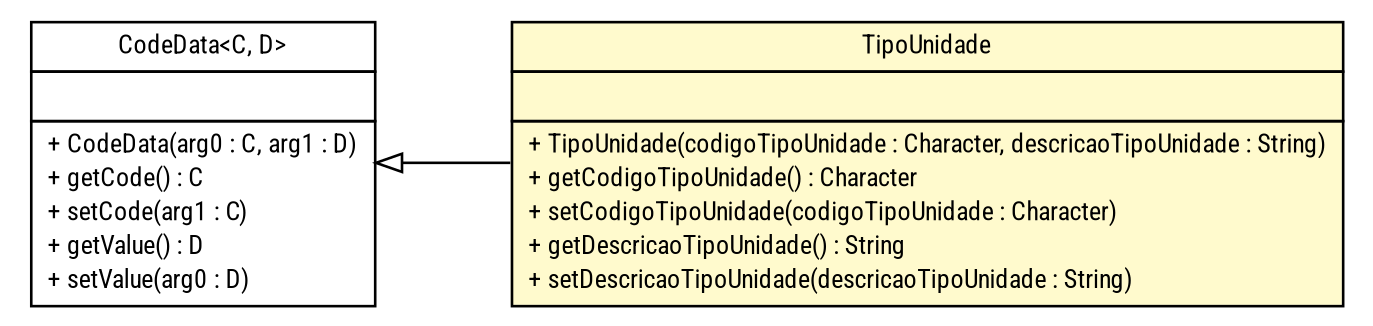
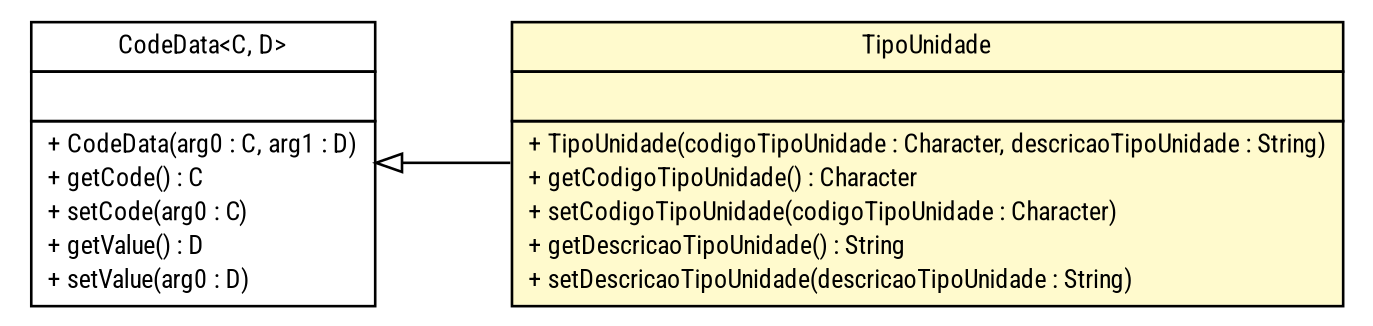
(149, 212) -> (149, 212)
